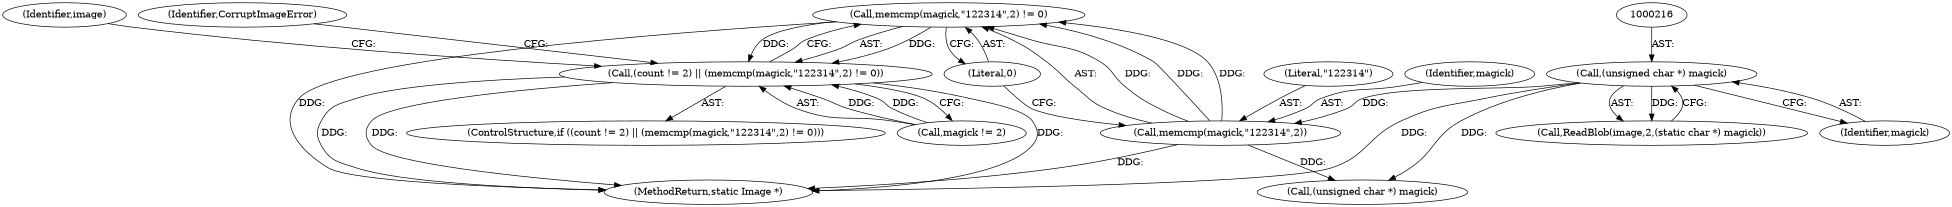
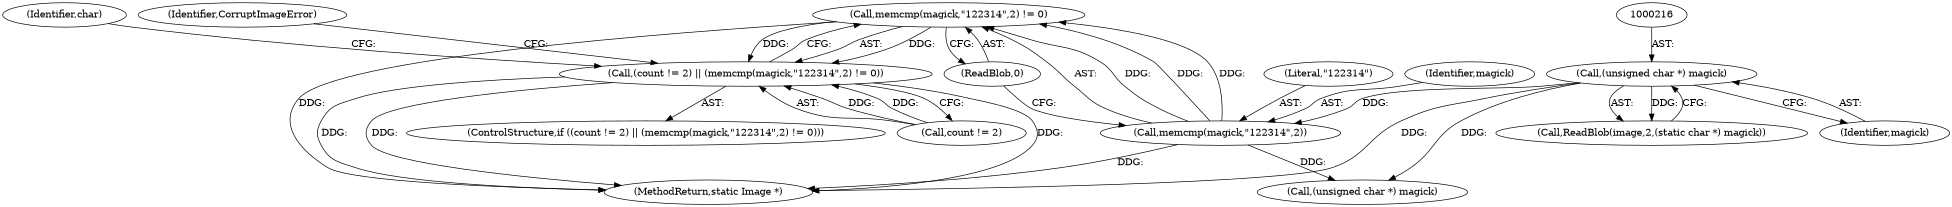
(65, 15) -> (65, 15)
(992, 74) -> (992, 74)
(962, 133) -> (962, 133)
